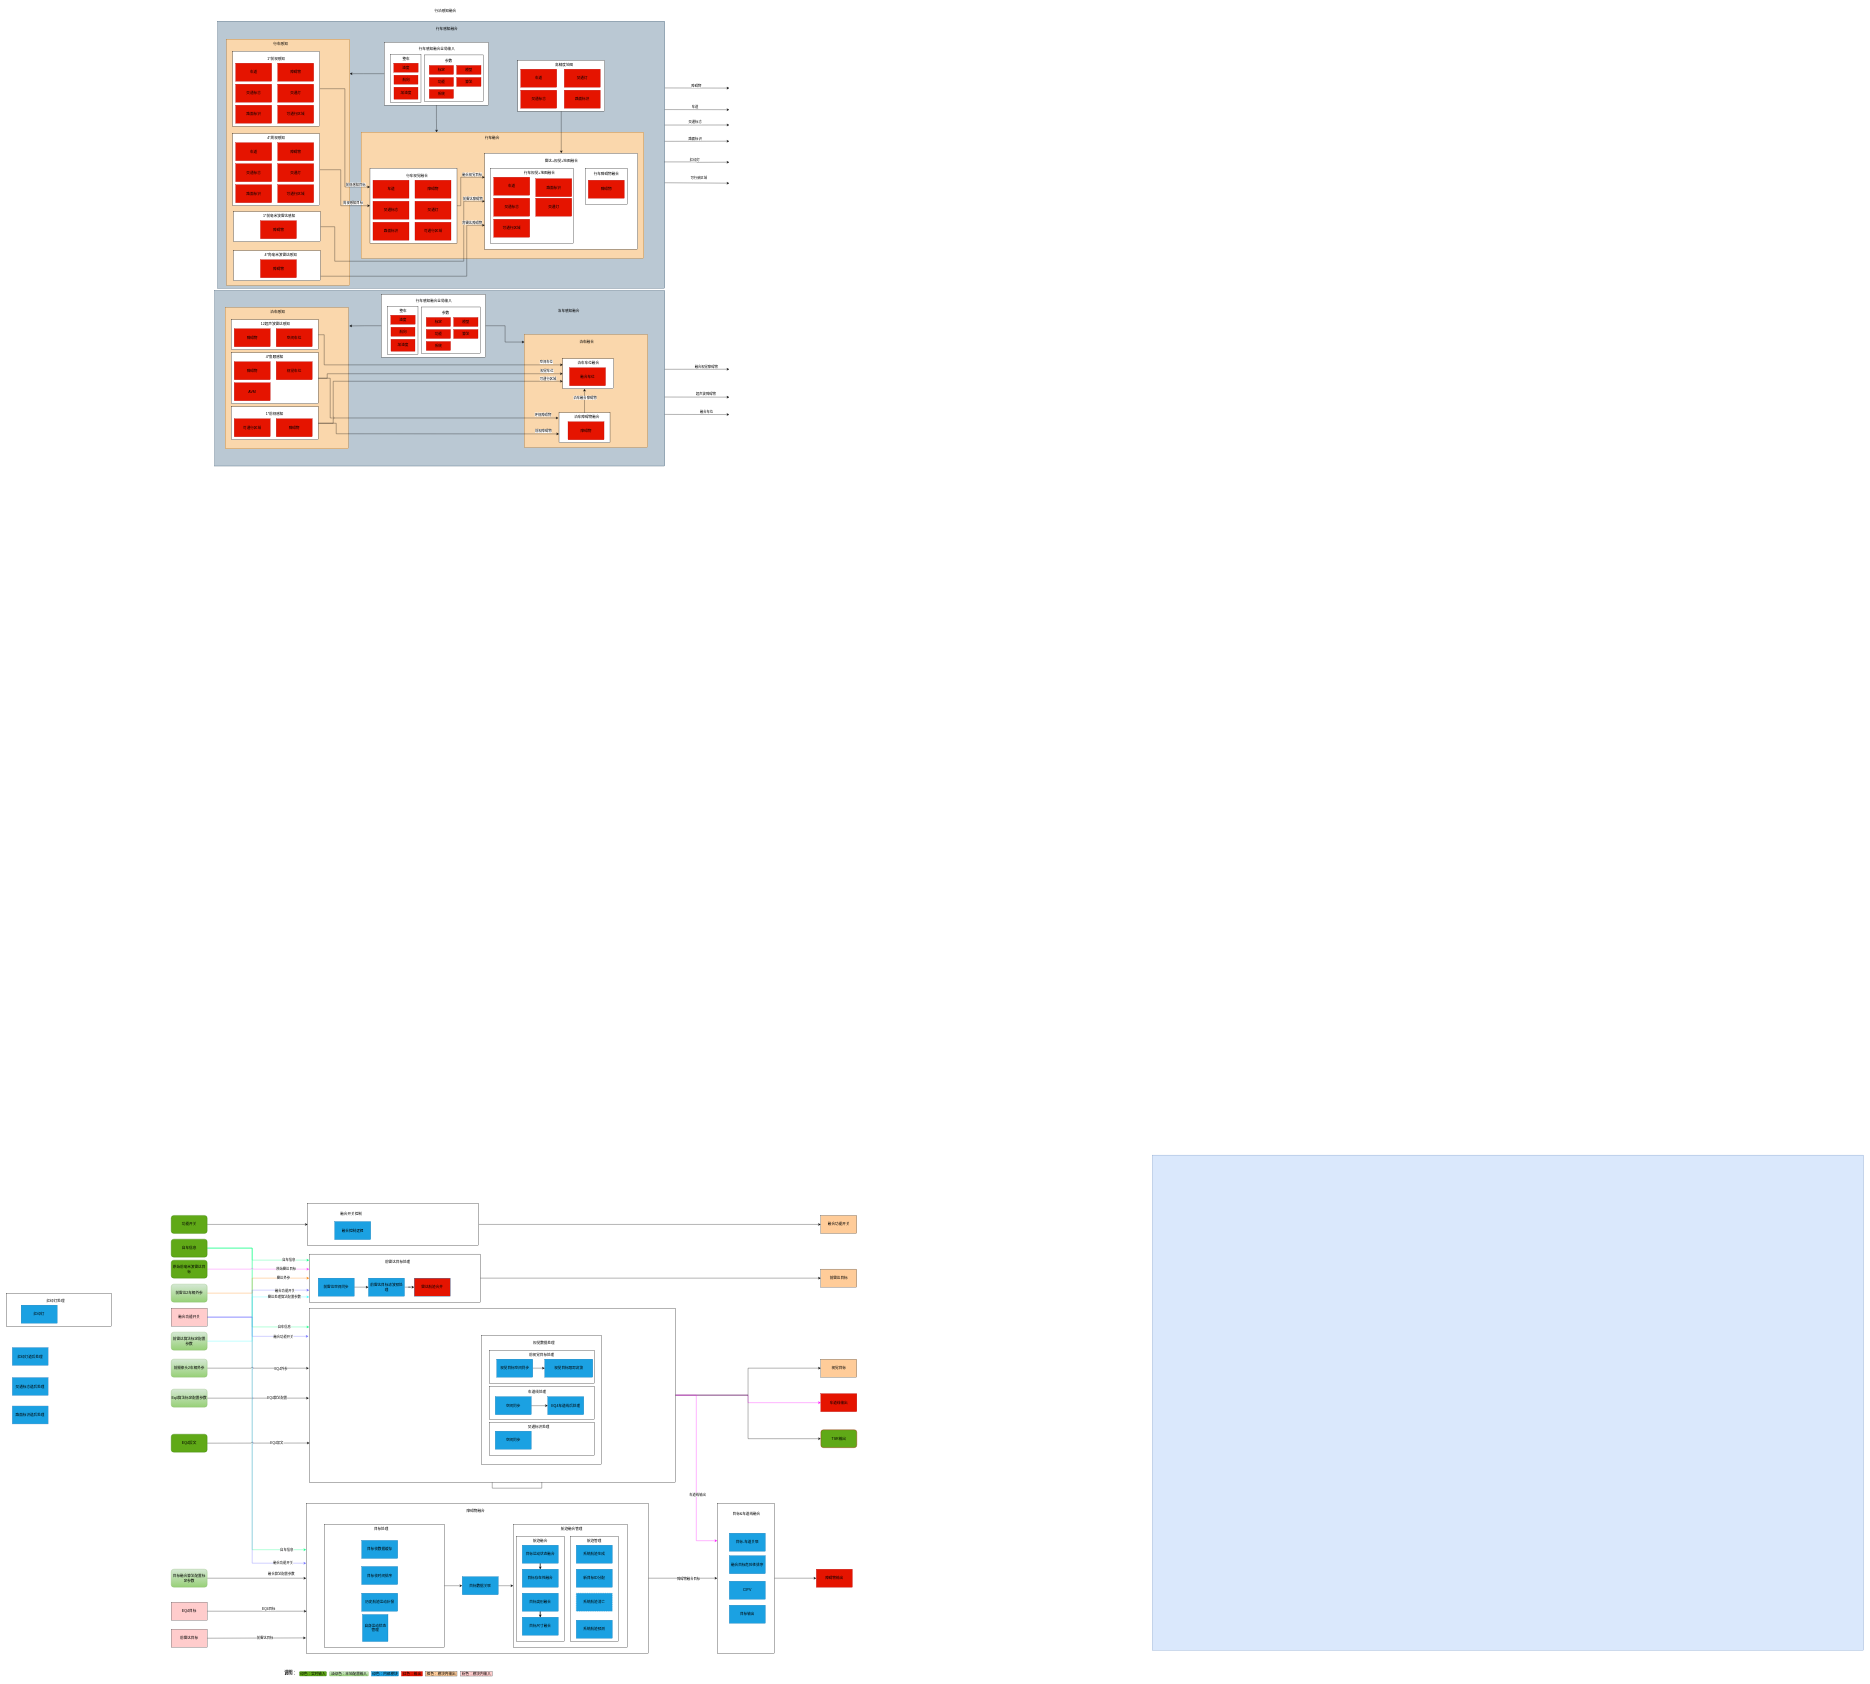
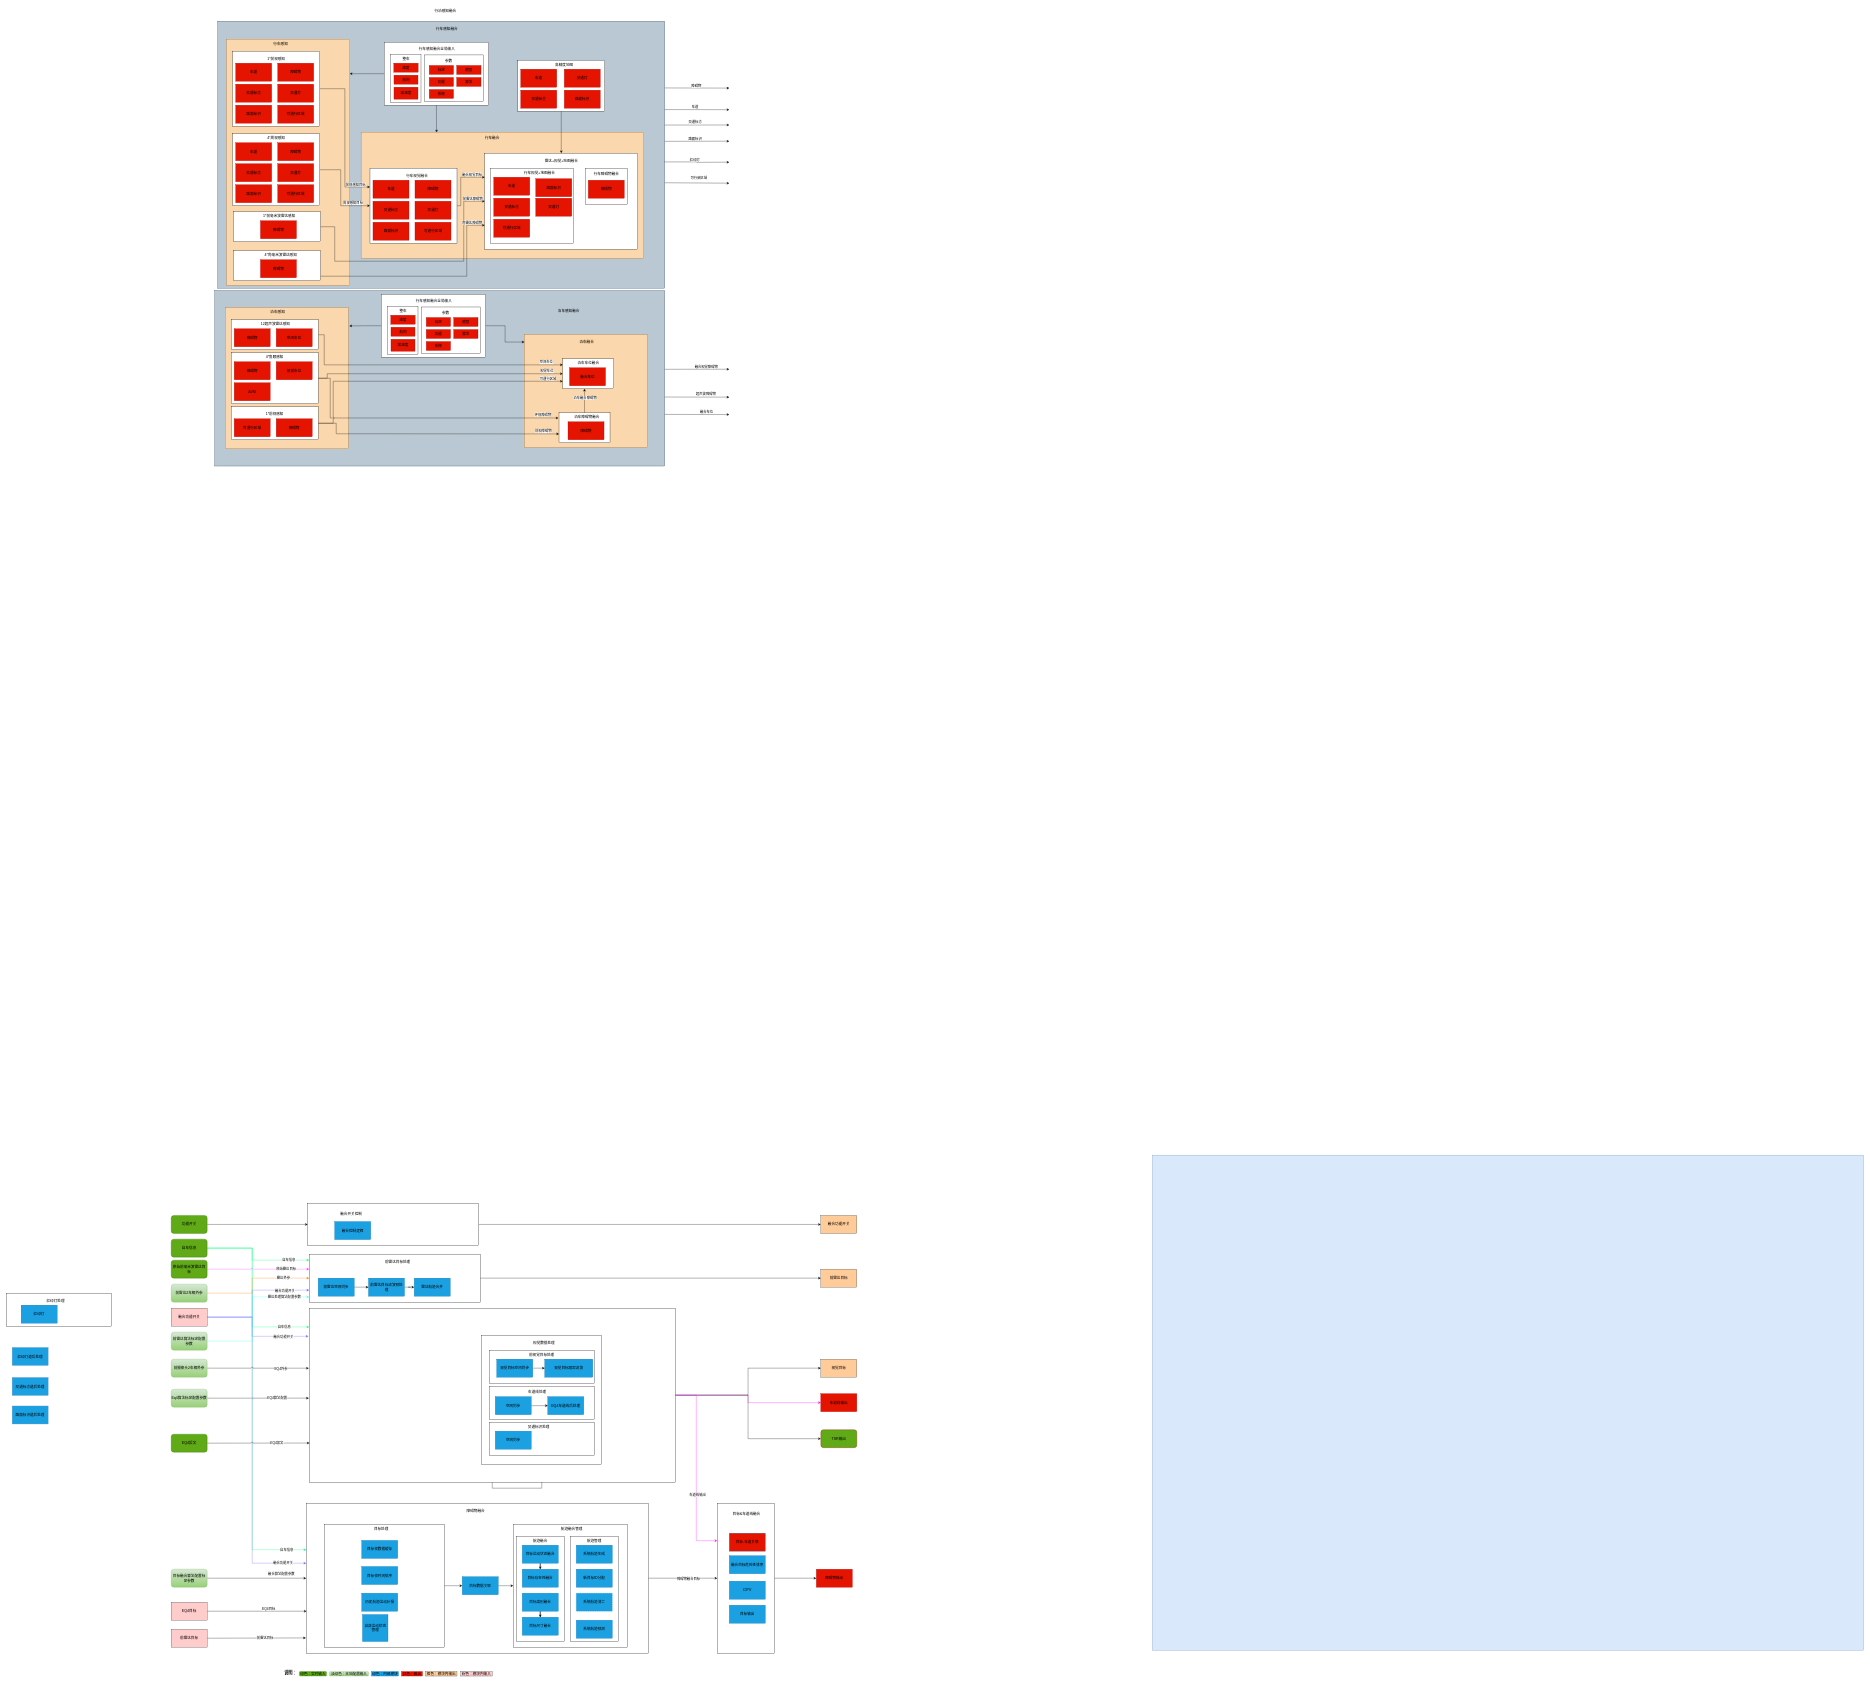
(432, 1287) -> (432, 1287)
(747, 1542) -> (747, 1542)
